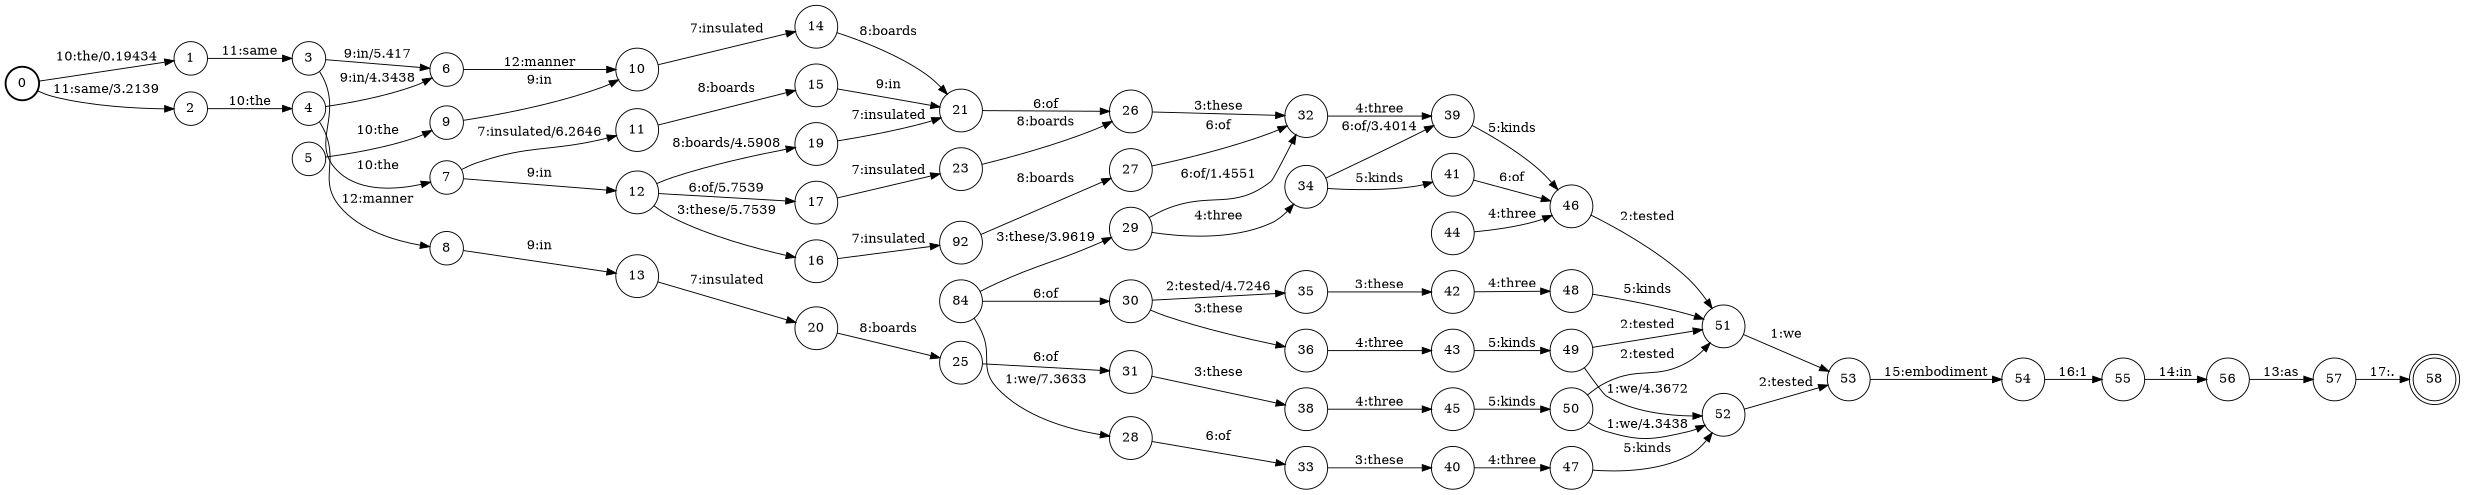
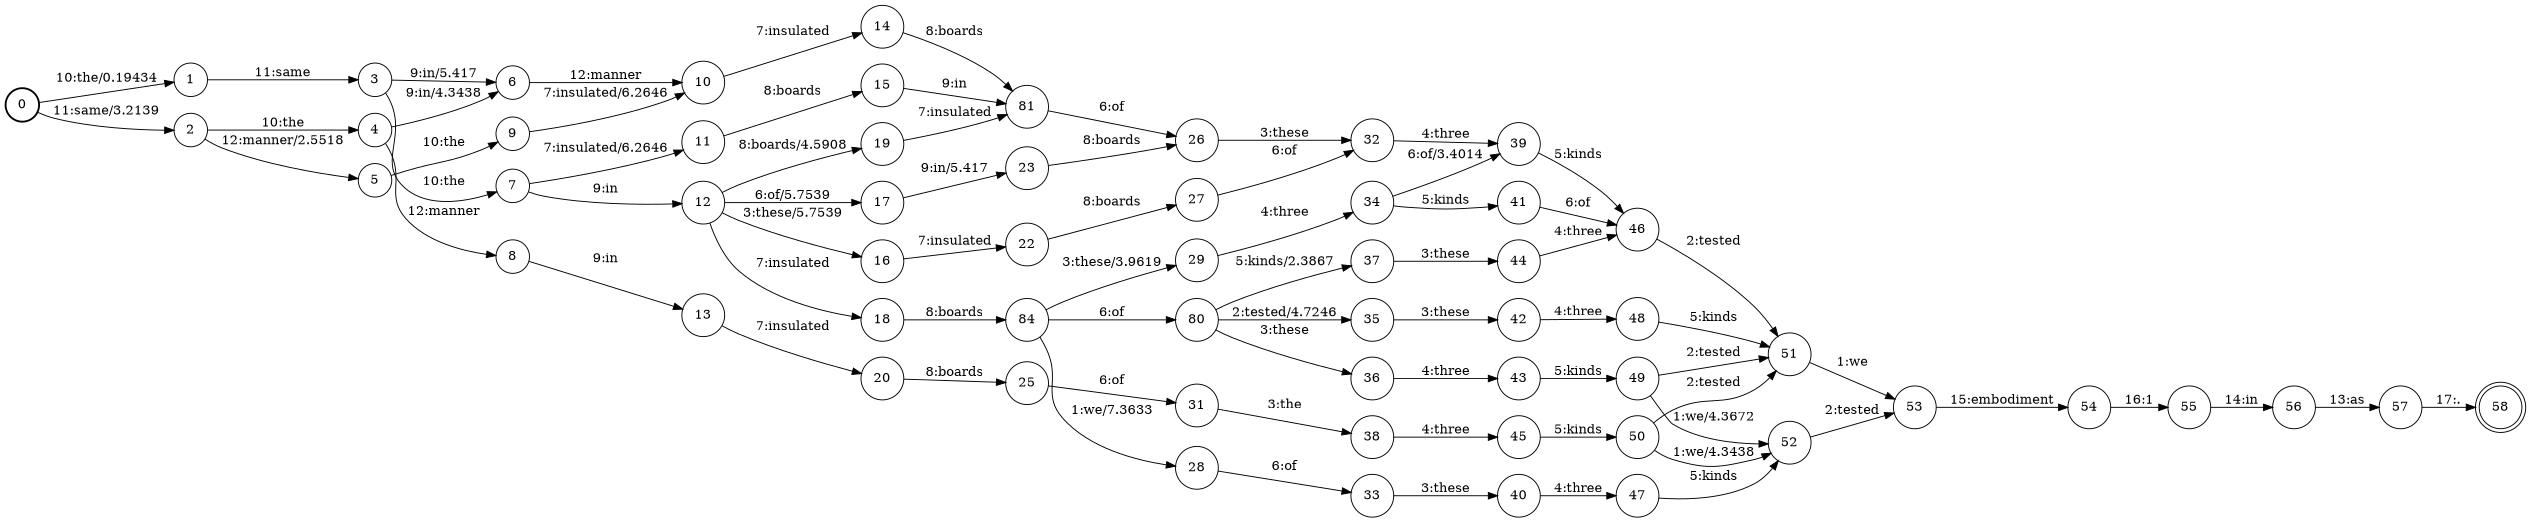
(540, 80) -> (606, 93)
(961, 111) -> (1027, 107)
none -> (275, 164)
(889, 171) -> (955, 169)
(1232, 199) -> none
(961, 243) -> (1027, 245)
none -> (1372, 261)
(1131, 301) -> (1197, 320)
none -> (882, 320)
(1219, 372) -> (1285, 405)
